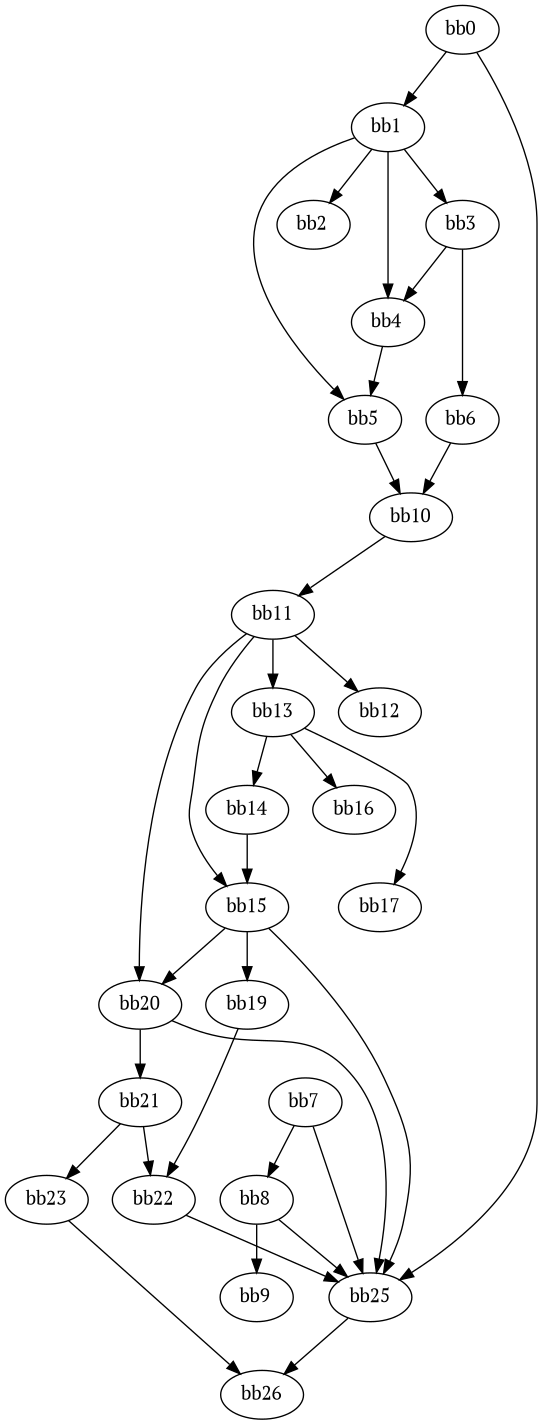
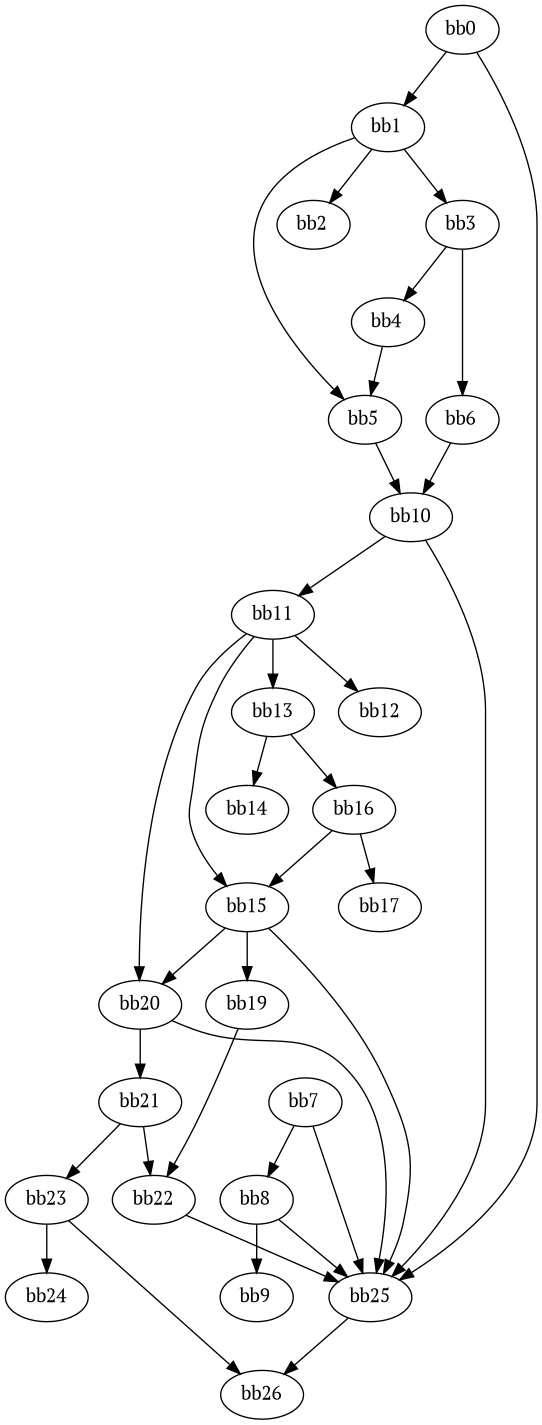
(388, 218) -> none
(397, 777) -> (365, 852)
(247, 852) -> (306, 854)
none -> (486, 910)
none -> (47, 1297)
